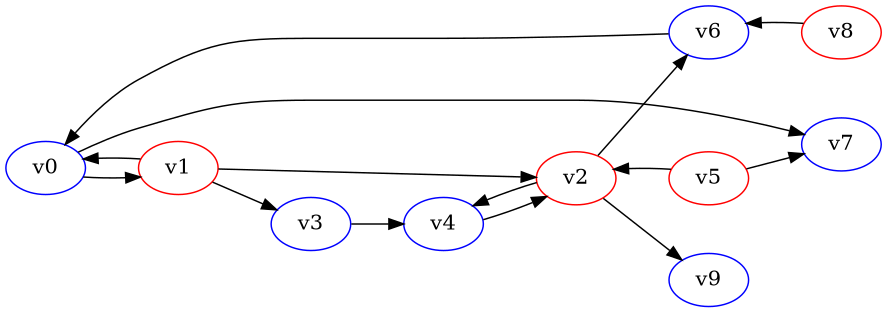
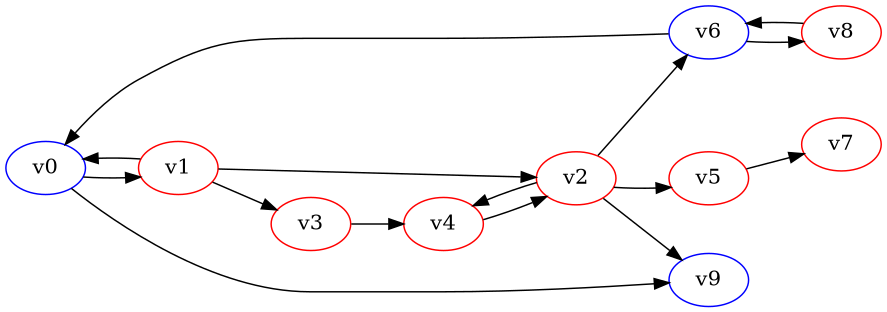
none -> (768, 42)
(431, 100) -> (350, 292)
(841, 144) -> (841, 144)
(650, 168) -> (635, 188)
(311, 224) -> (311, 224)
(444, 224) -> (444, 224)
